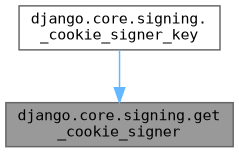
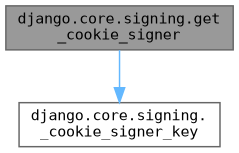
(120, 69) -> (120, 69)
